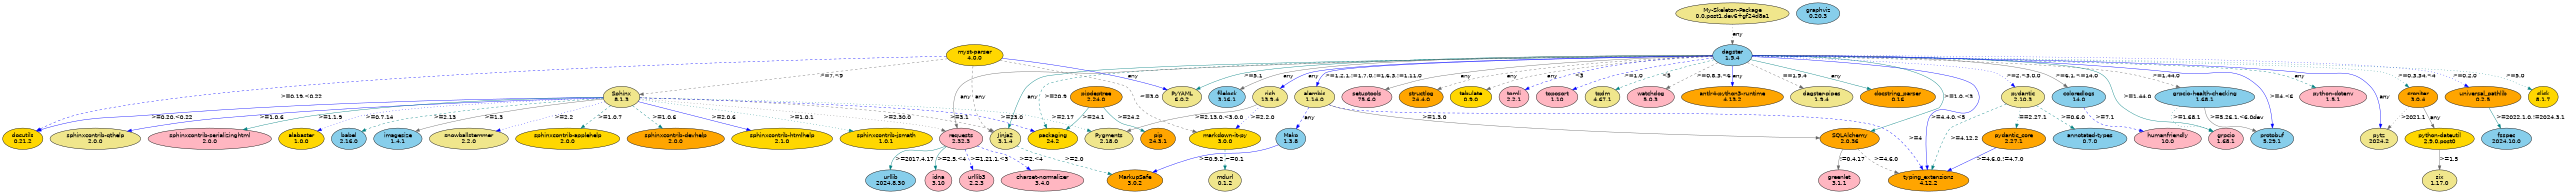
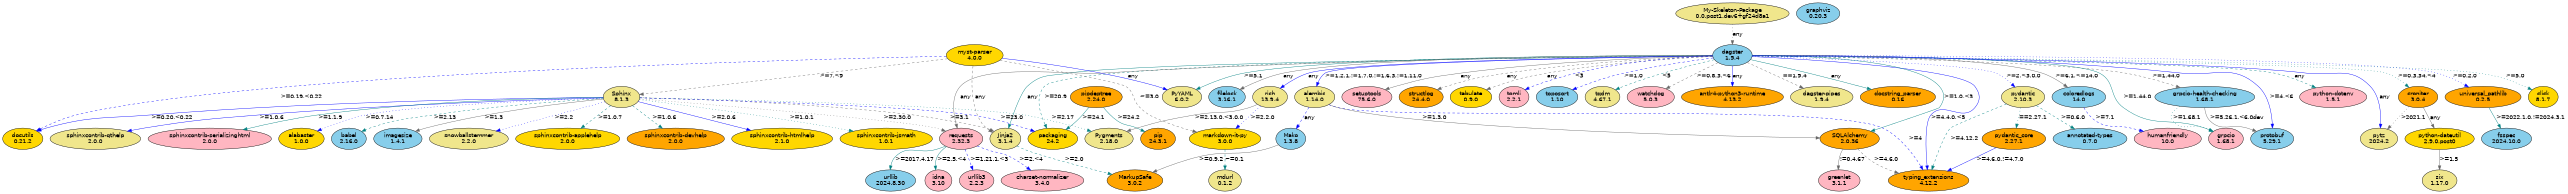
(1557, 97) -> (1557, 97)
(1217, 154) -> (1217, 154)
(1852, 160) -> (1852, 160)
